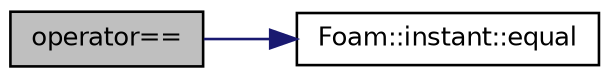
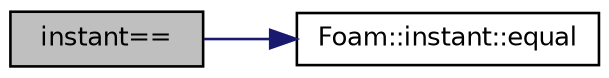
(107, 39) -> (107, 39)
